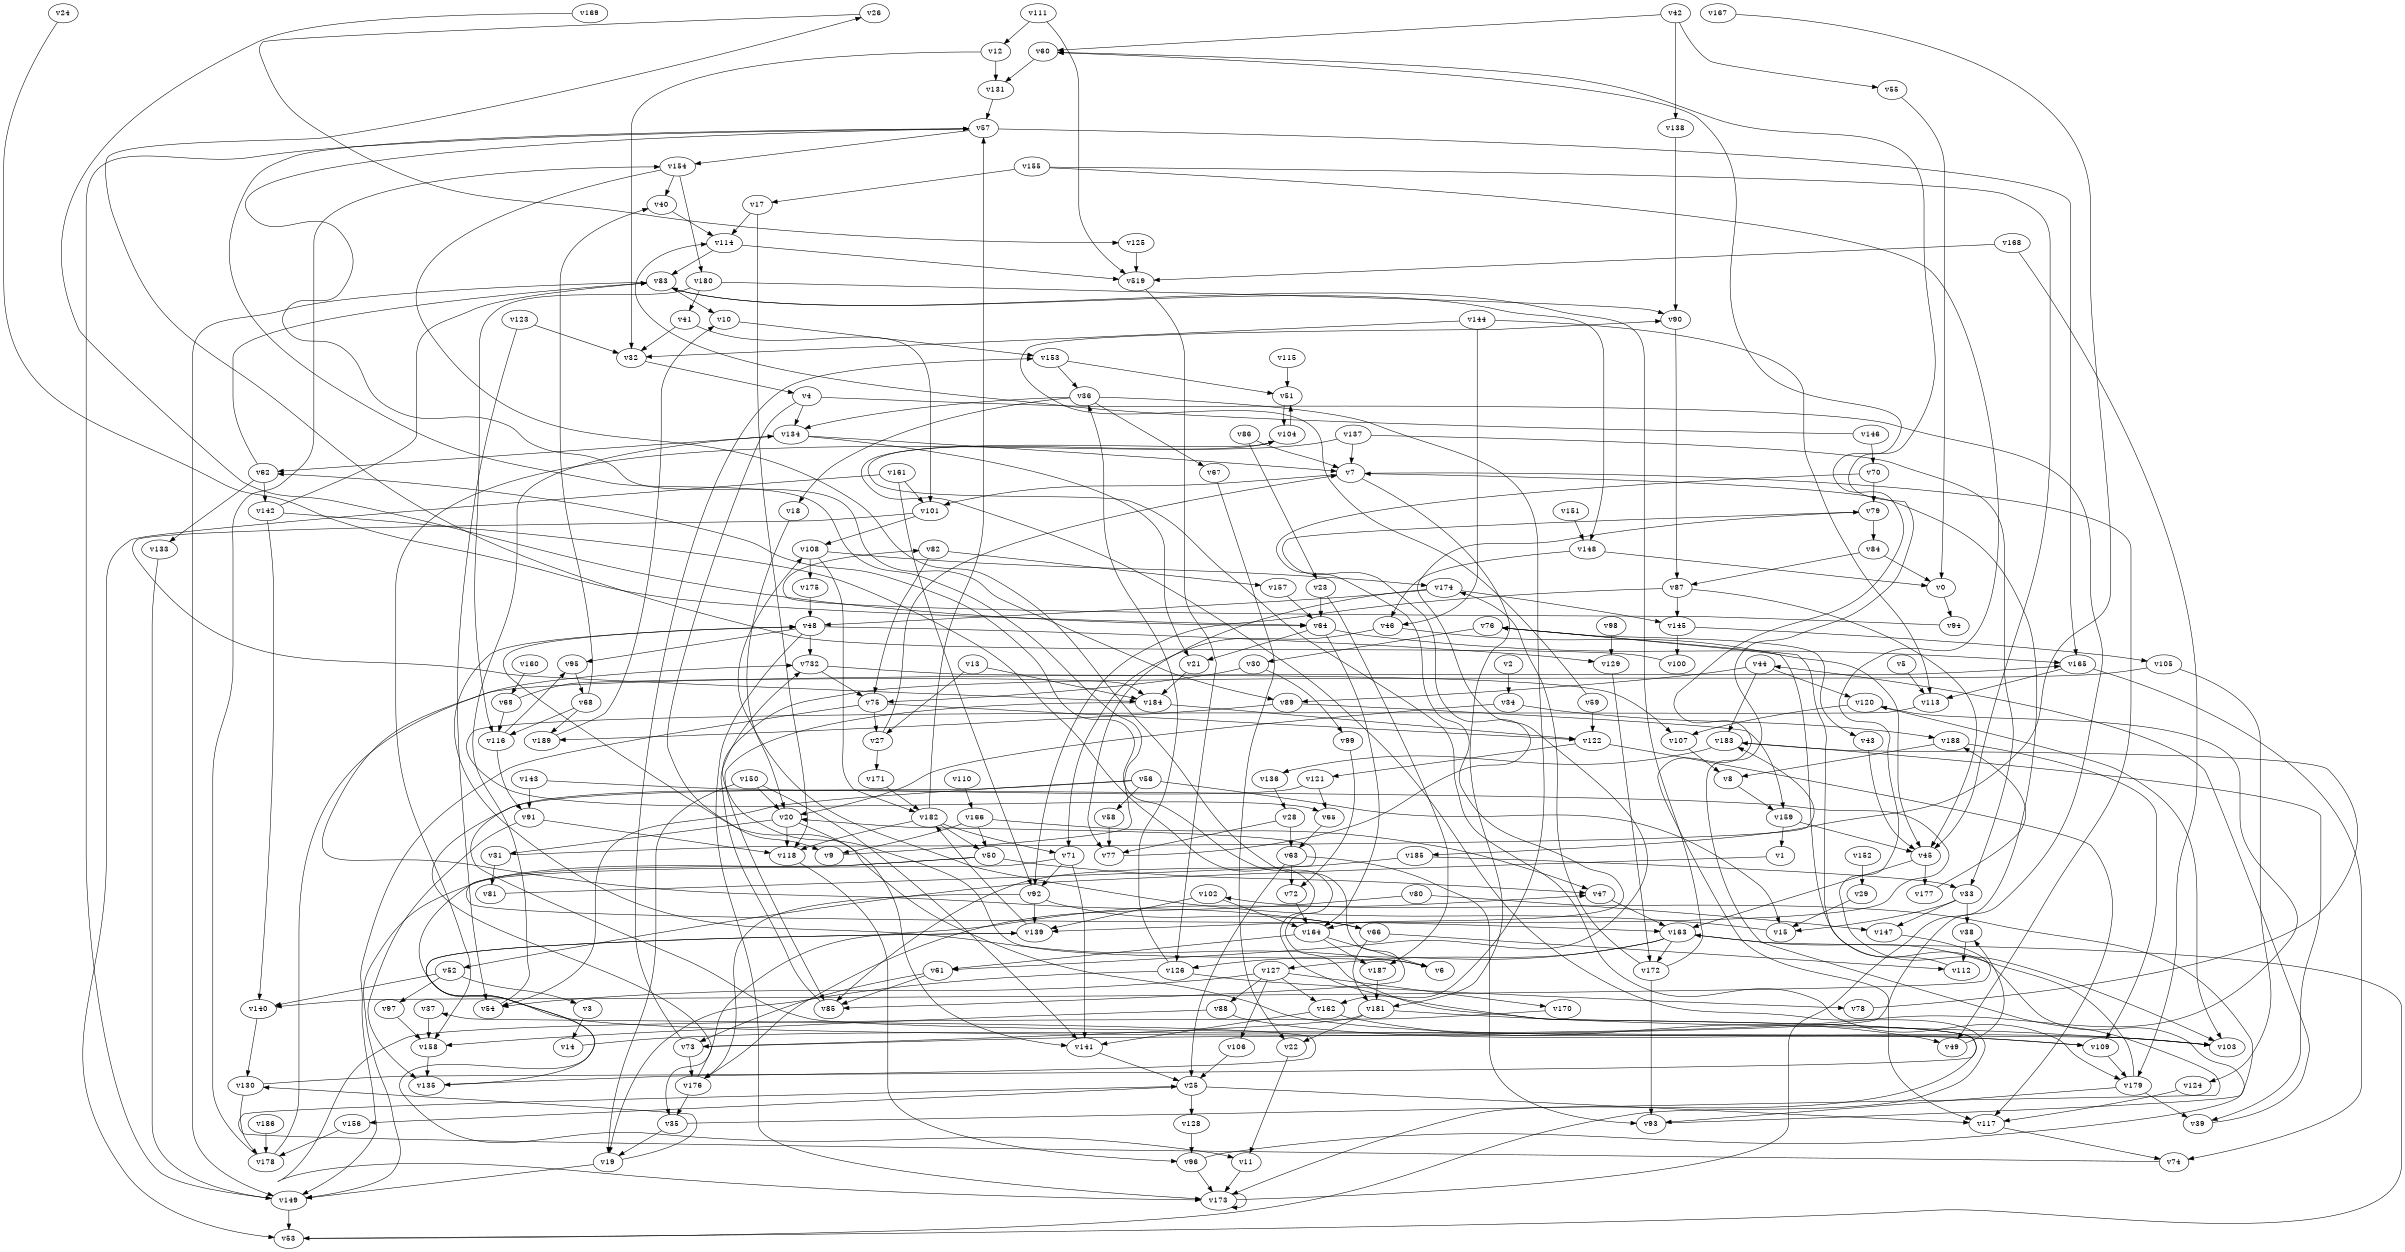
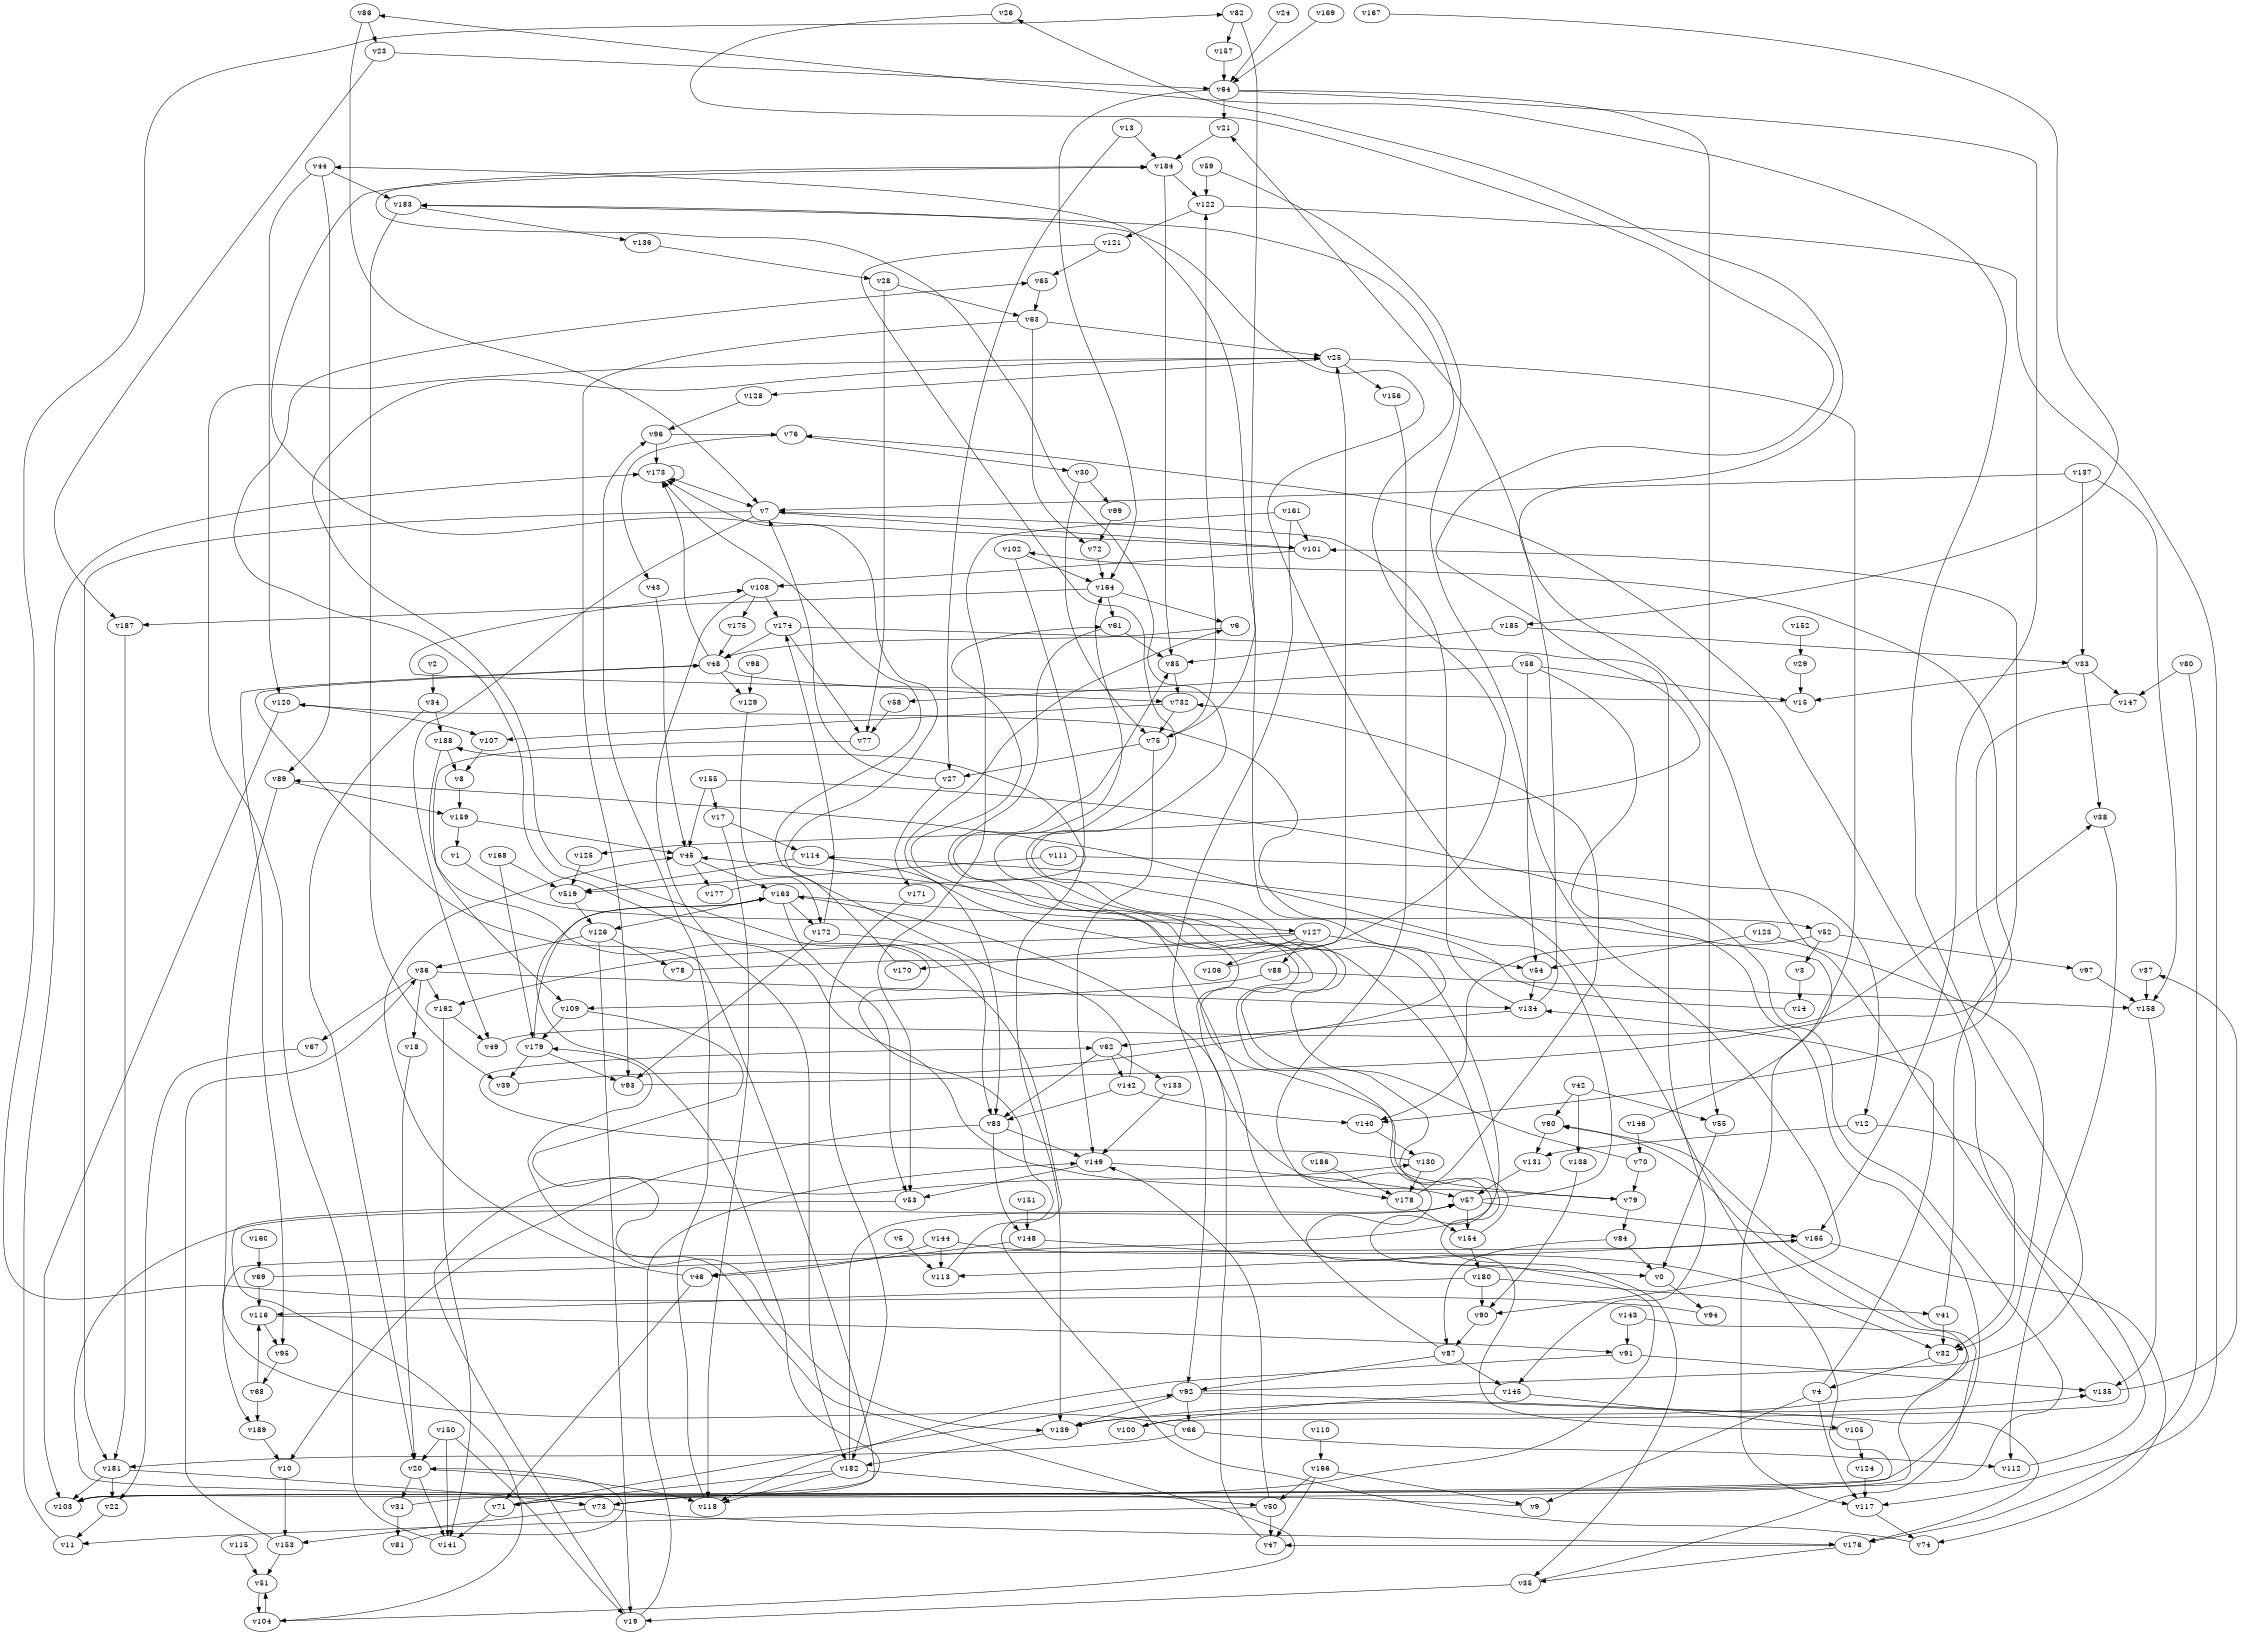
(662, 205) -> none
none -> (1709, 390)
none -> (1990, 436)
